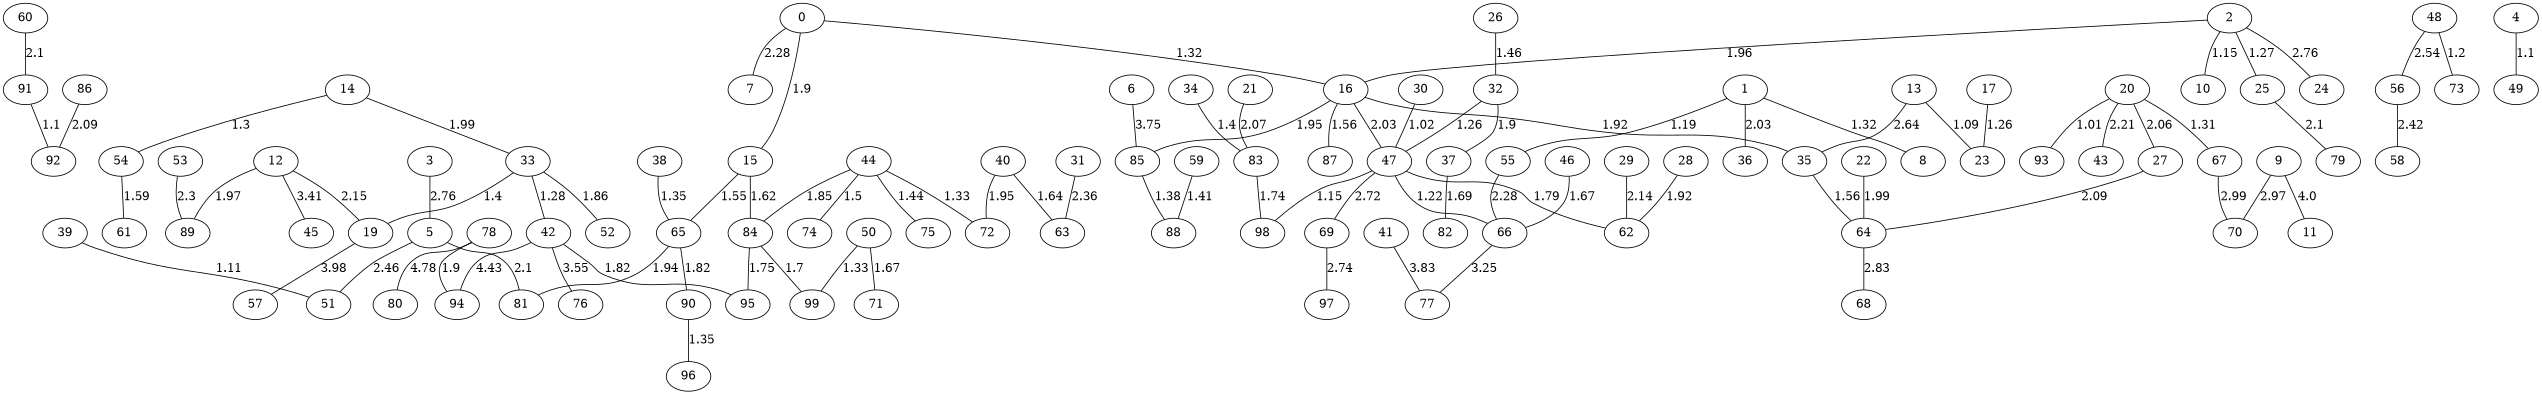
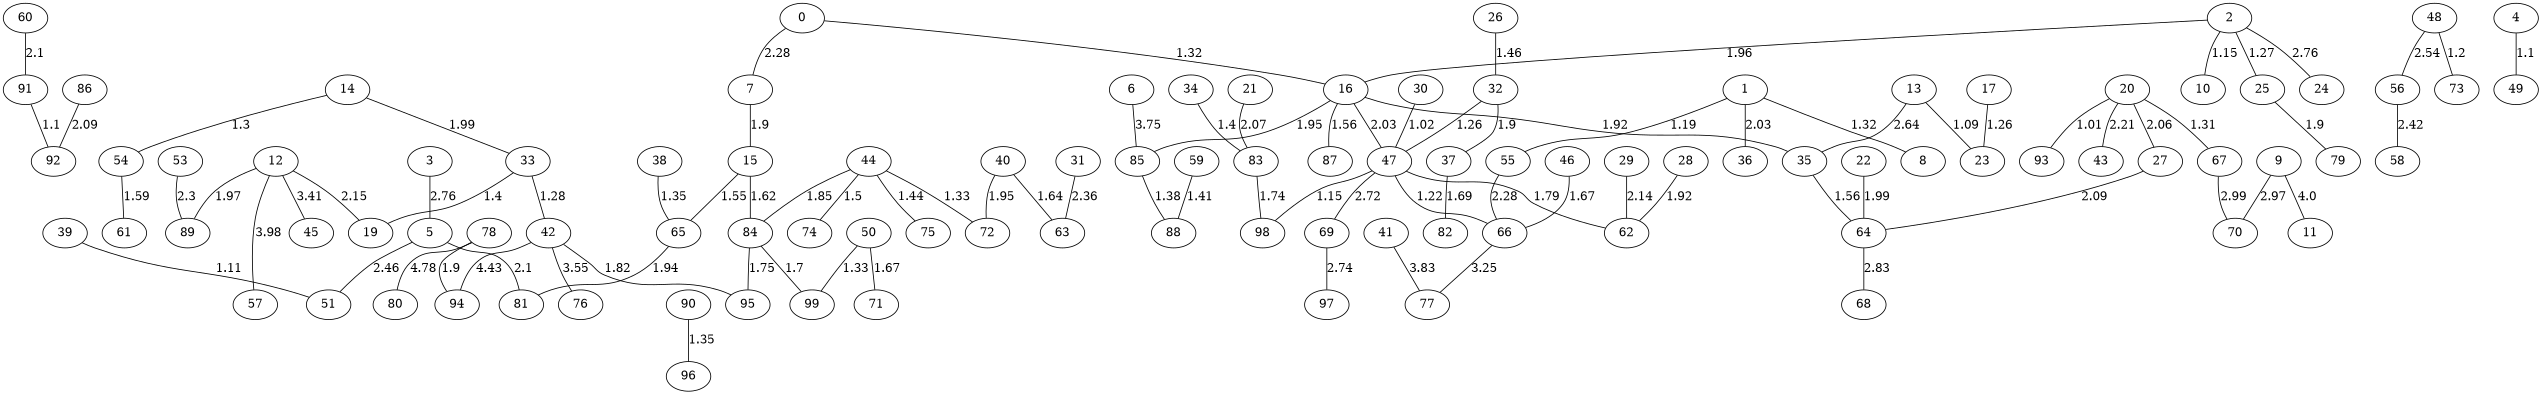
(787, 93) -> (750, 126)
(2315, 126) -> (2315, 126)
(608, 233) -> none
(313, 269) -> (254, 232)
(684, 269) -> none
